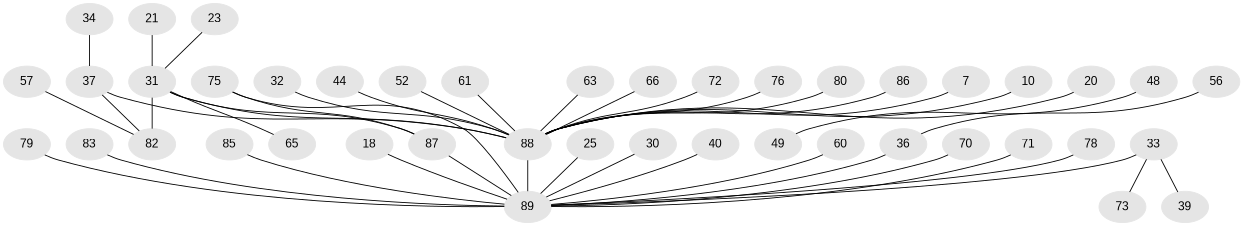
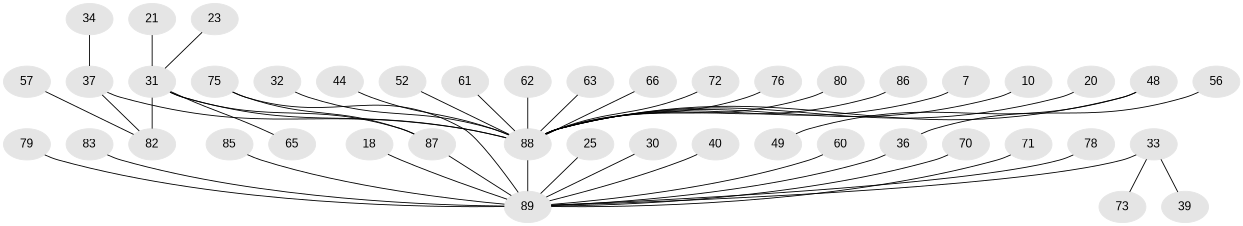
none -> (528, 82)
none -> (841, 113)
